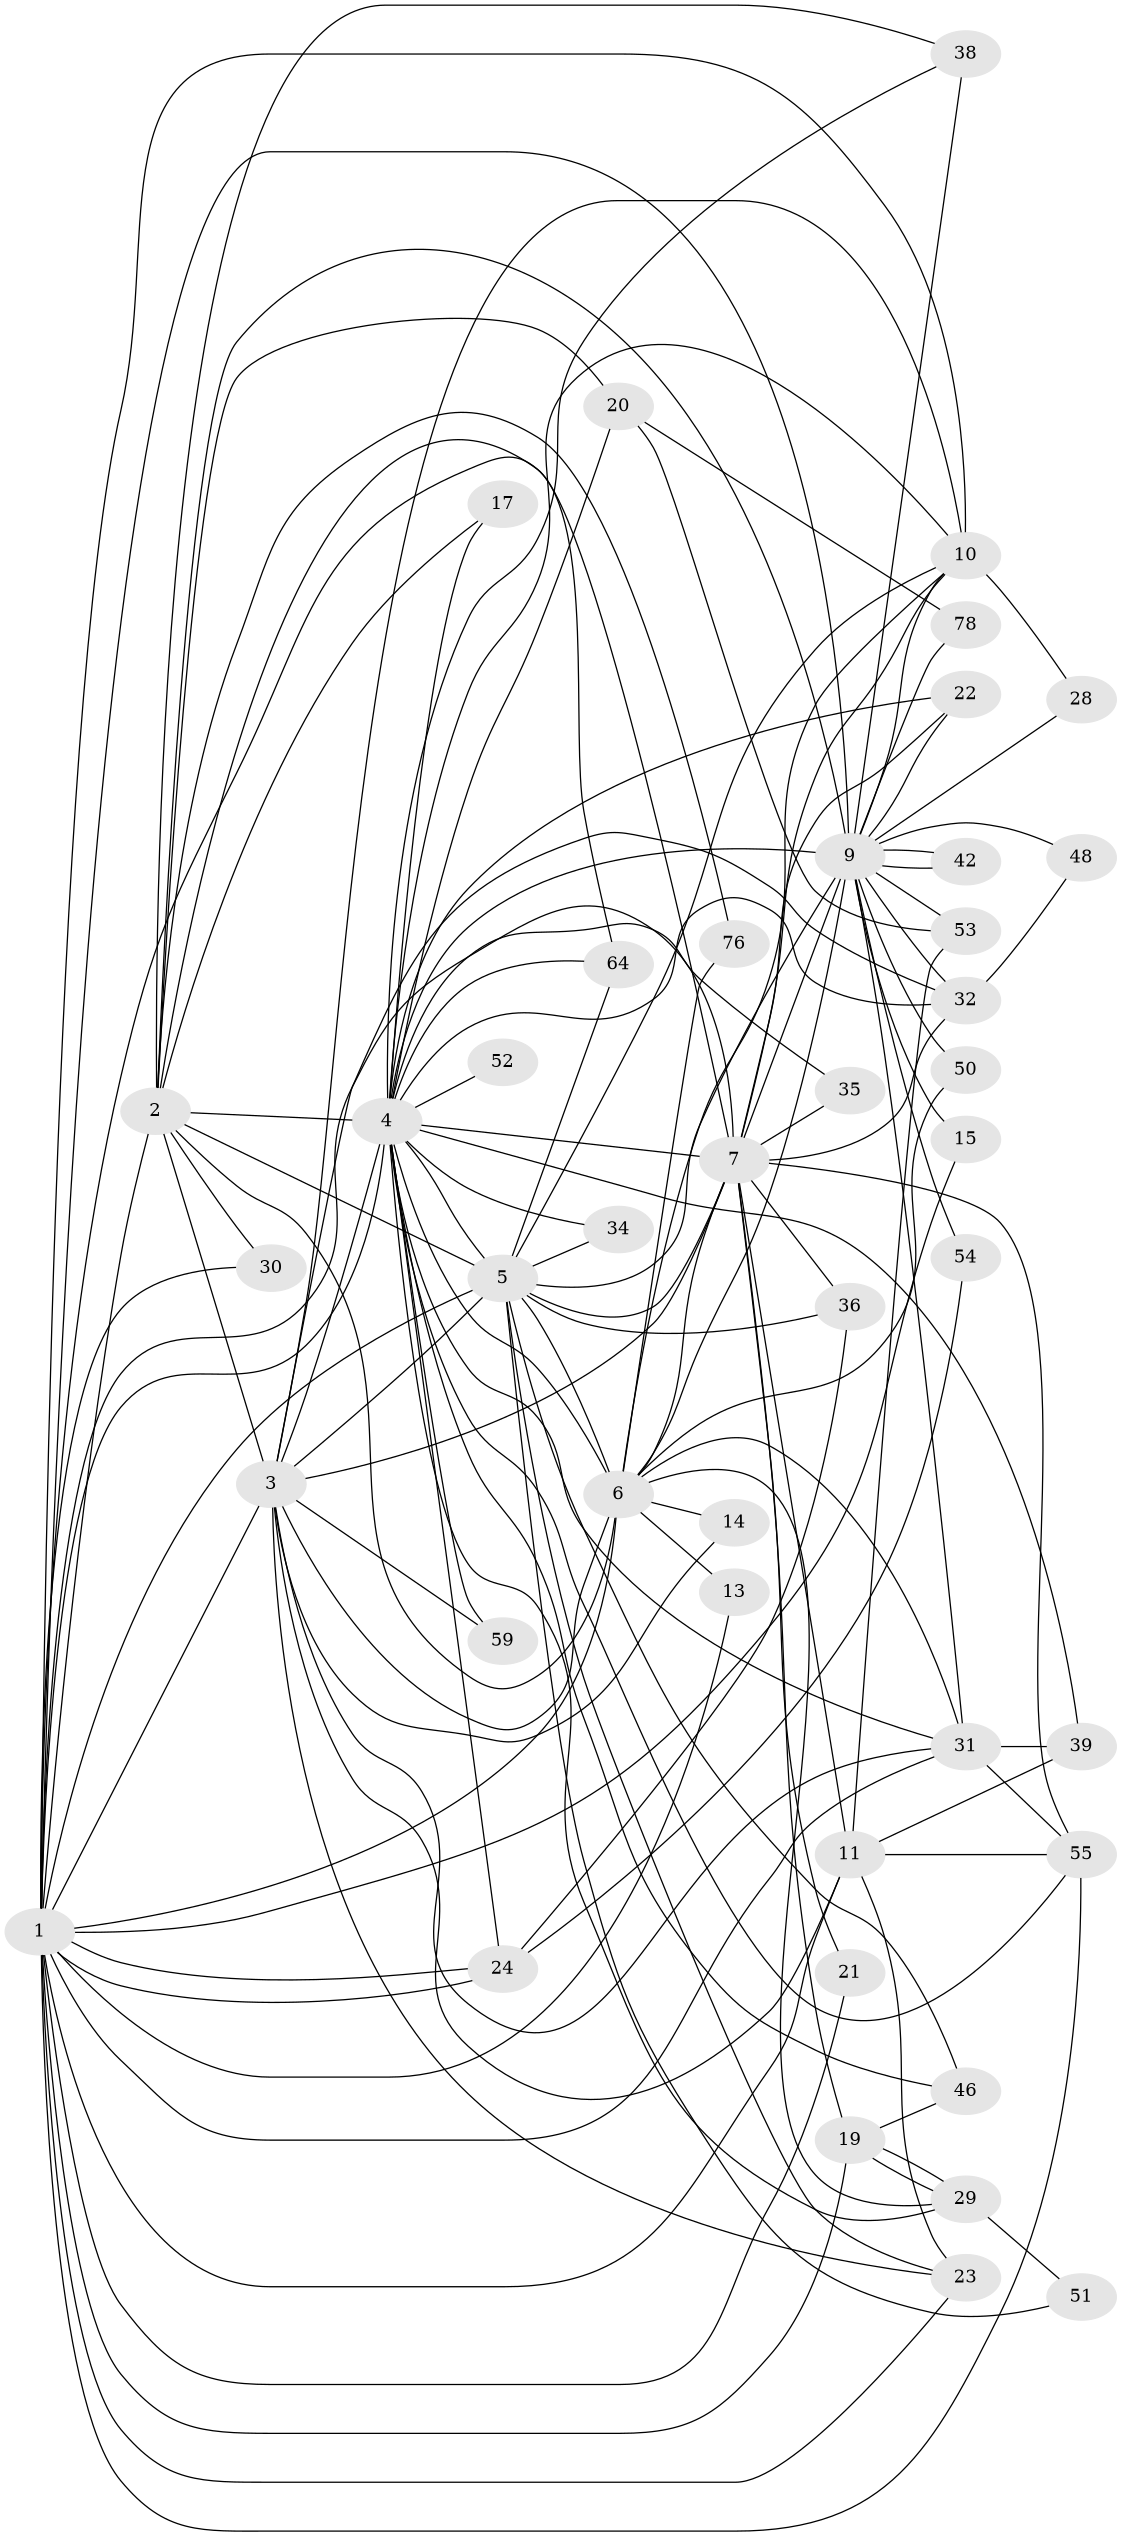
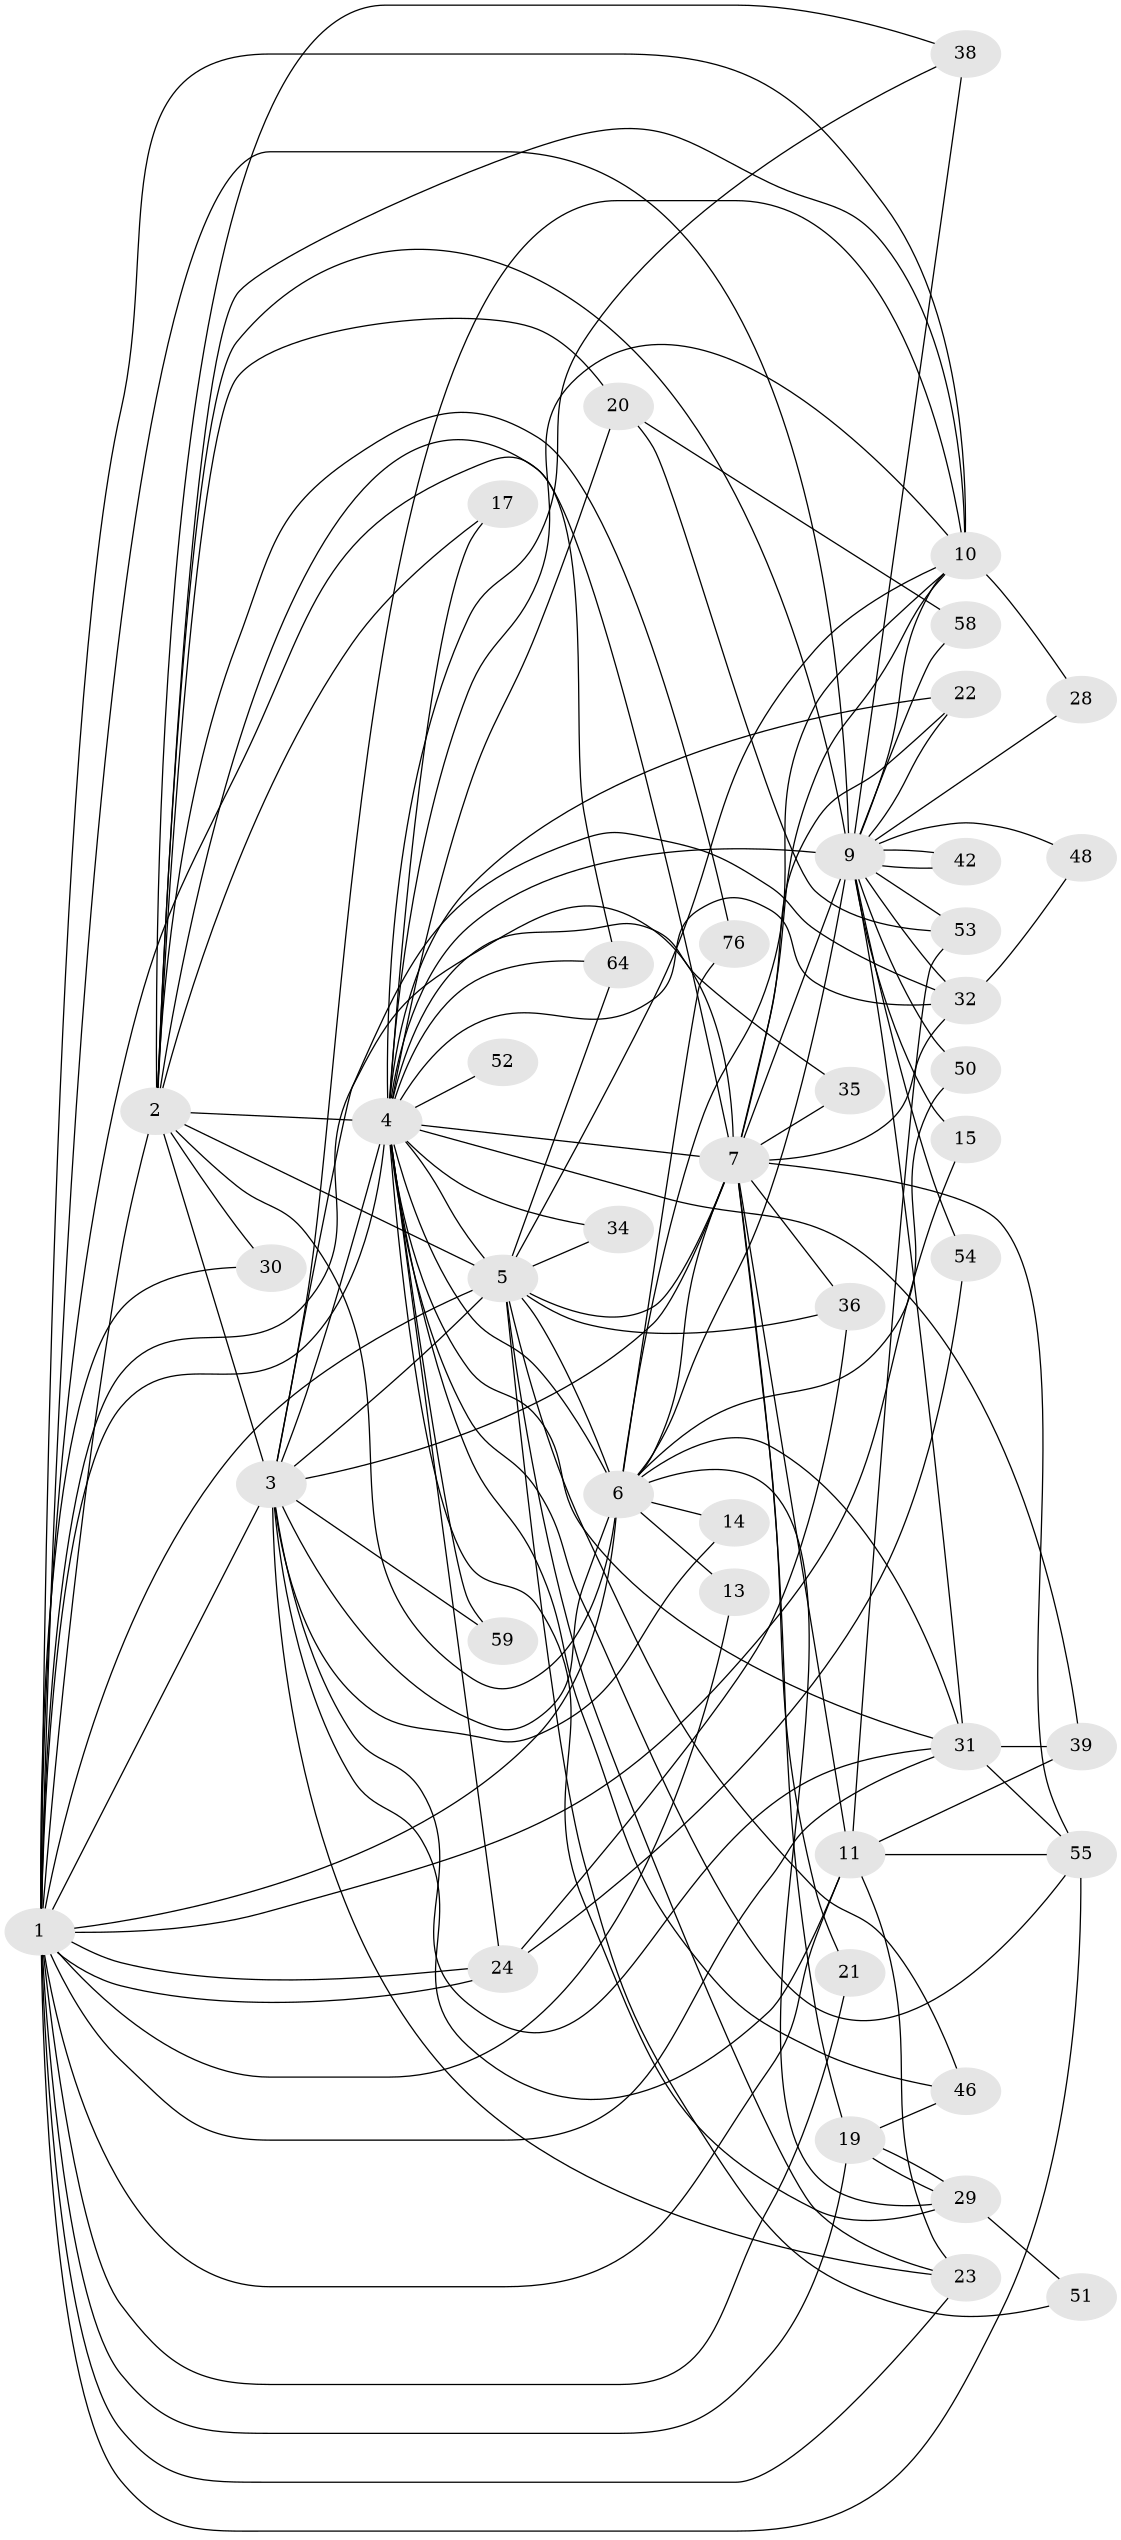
none -> (329, 236)
(966, 625) -> (966, 625)
(684, 1216) -> none
